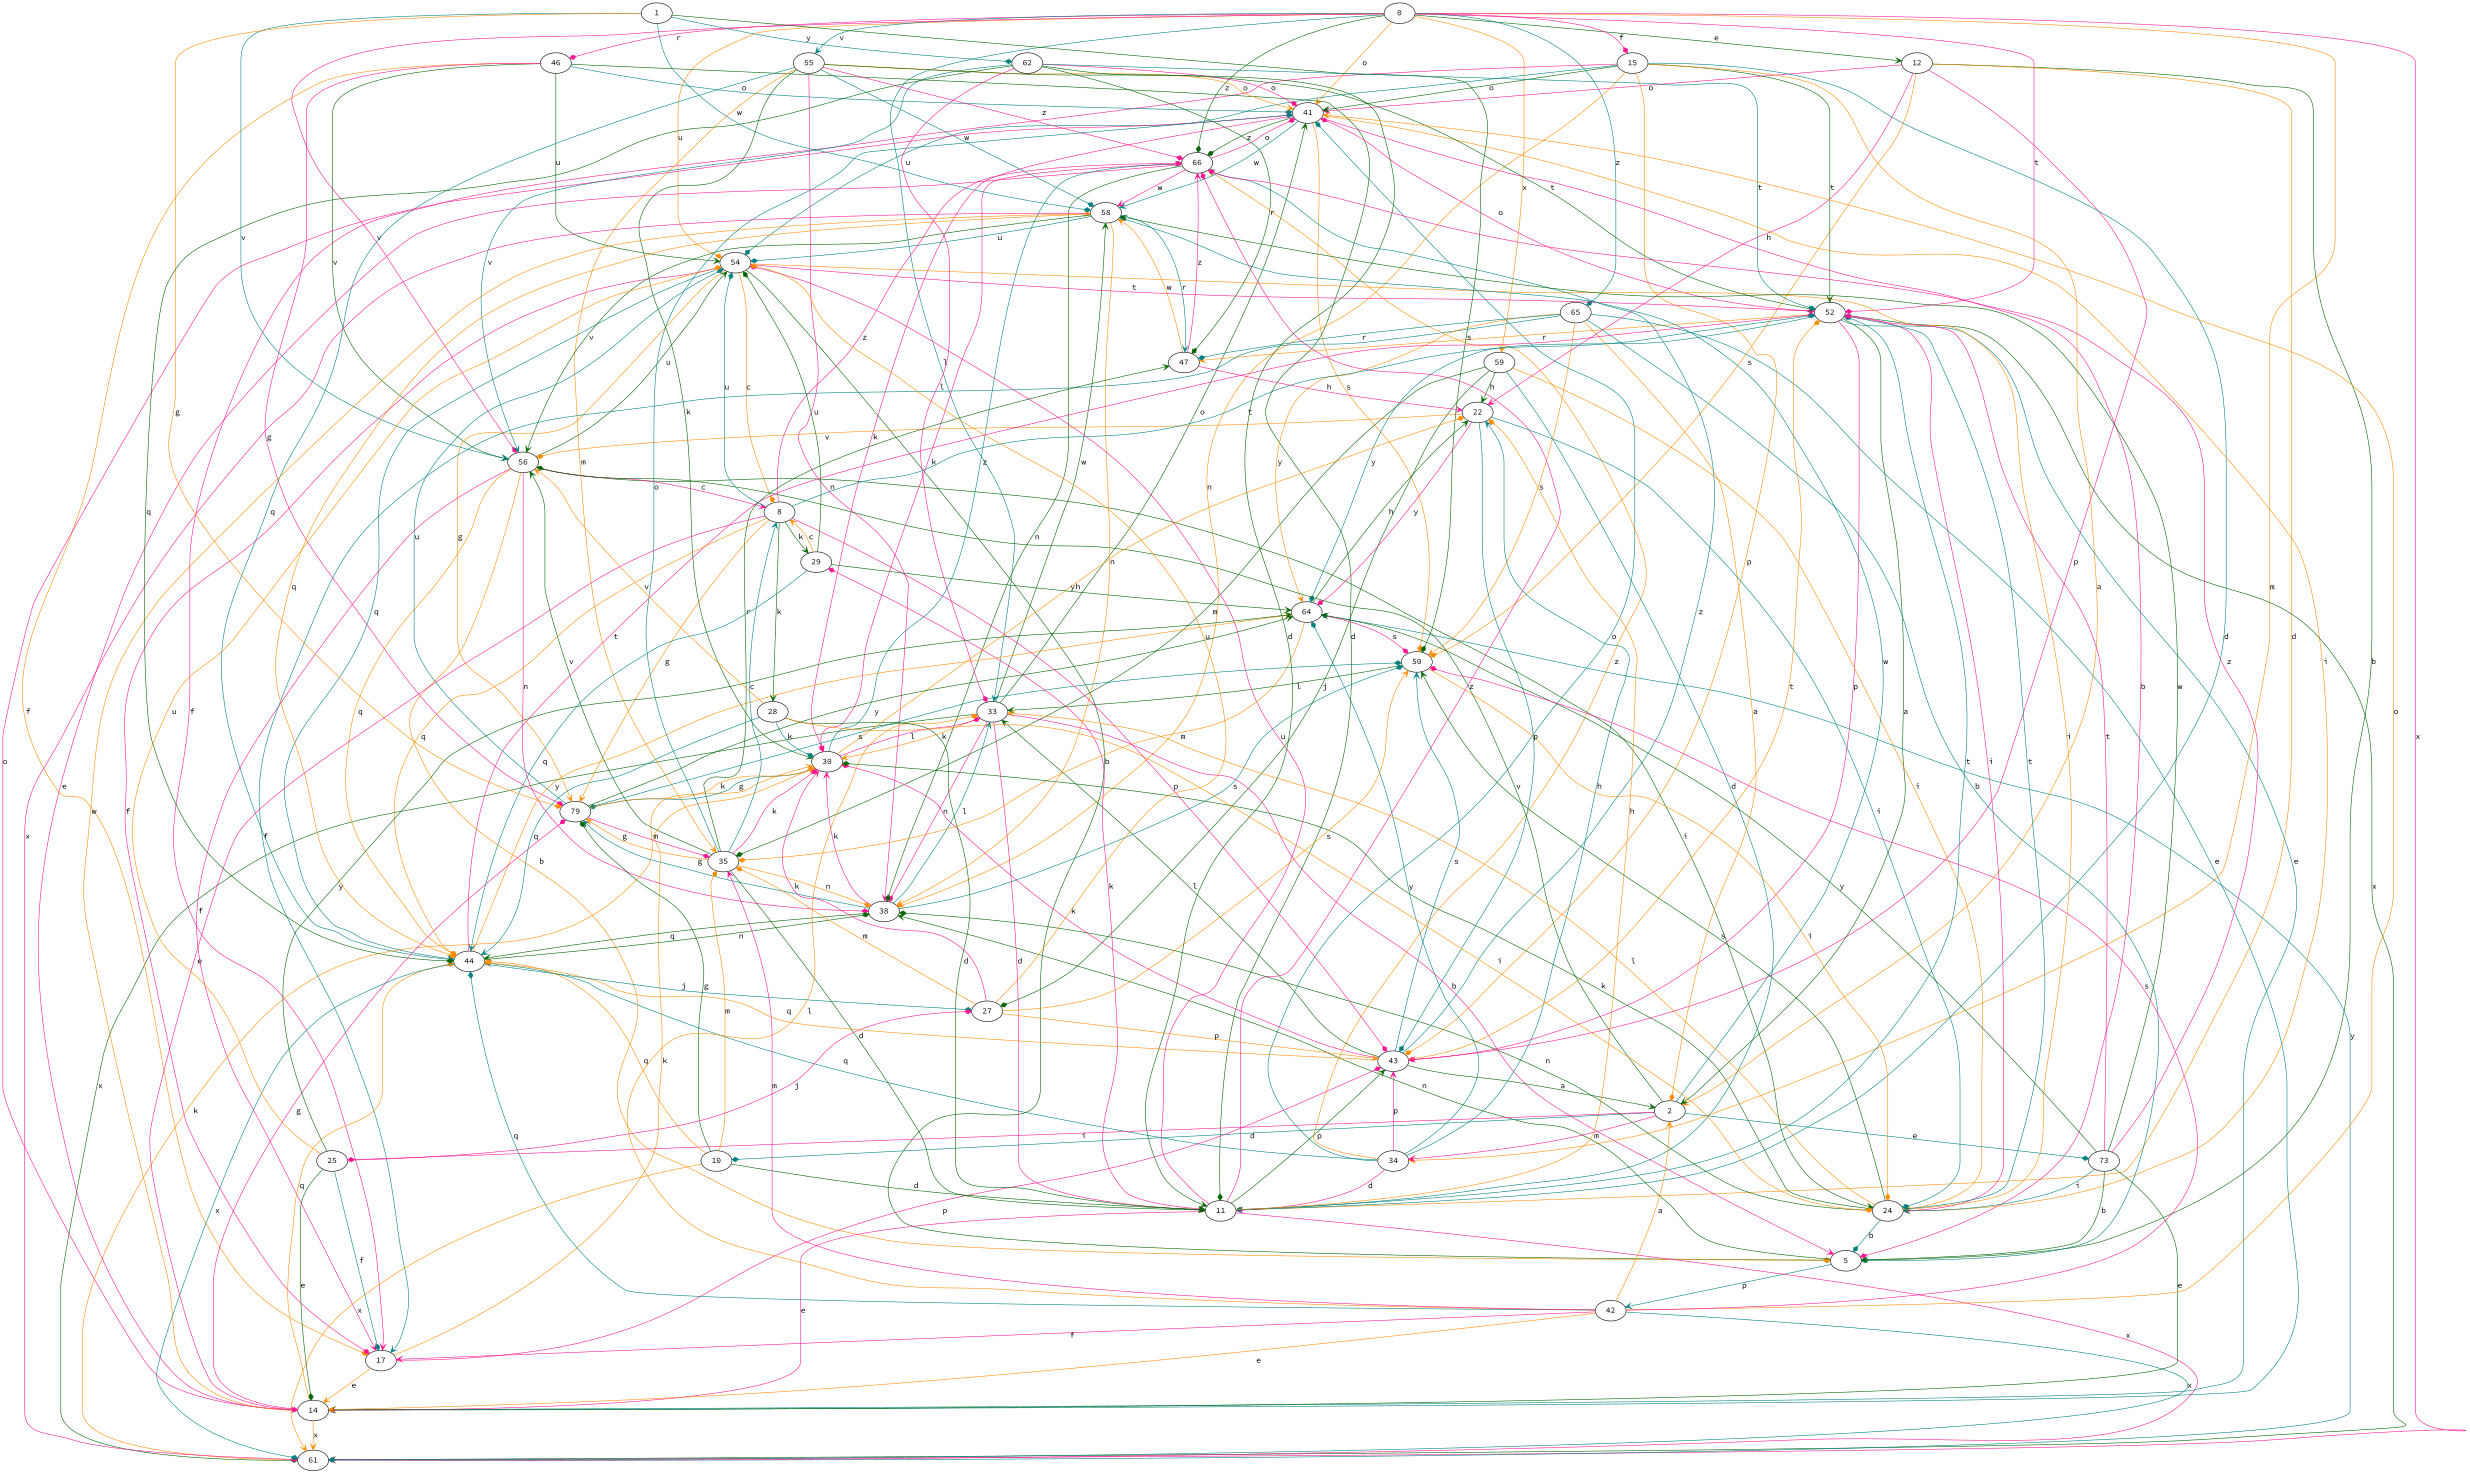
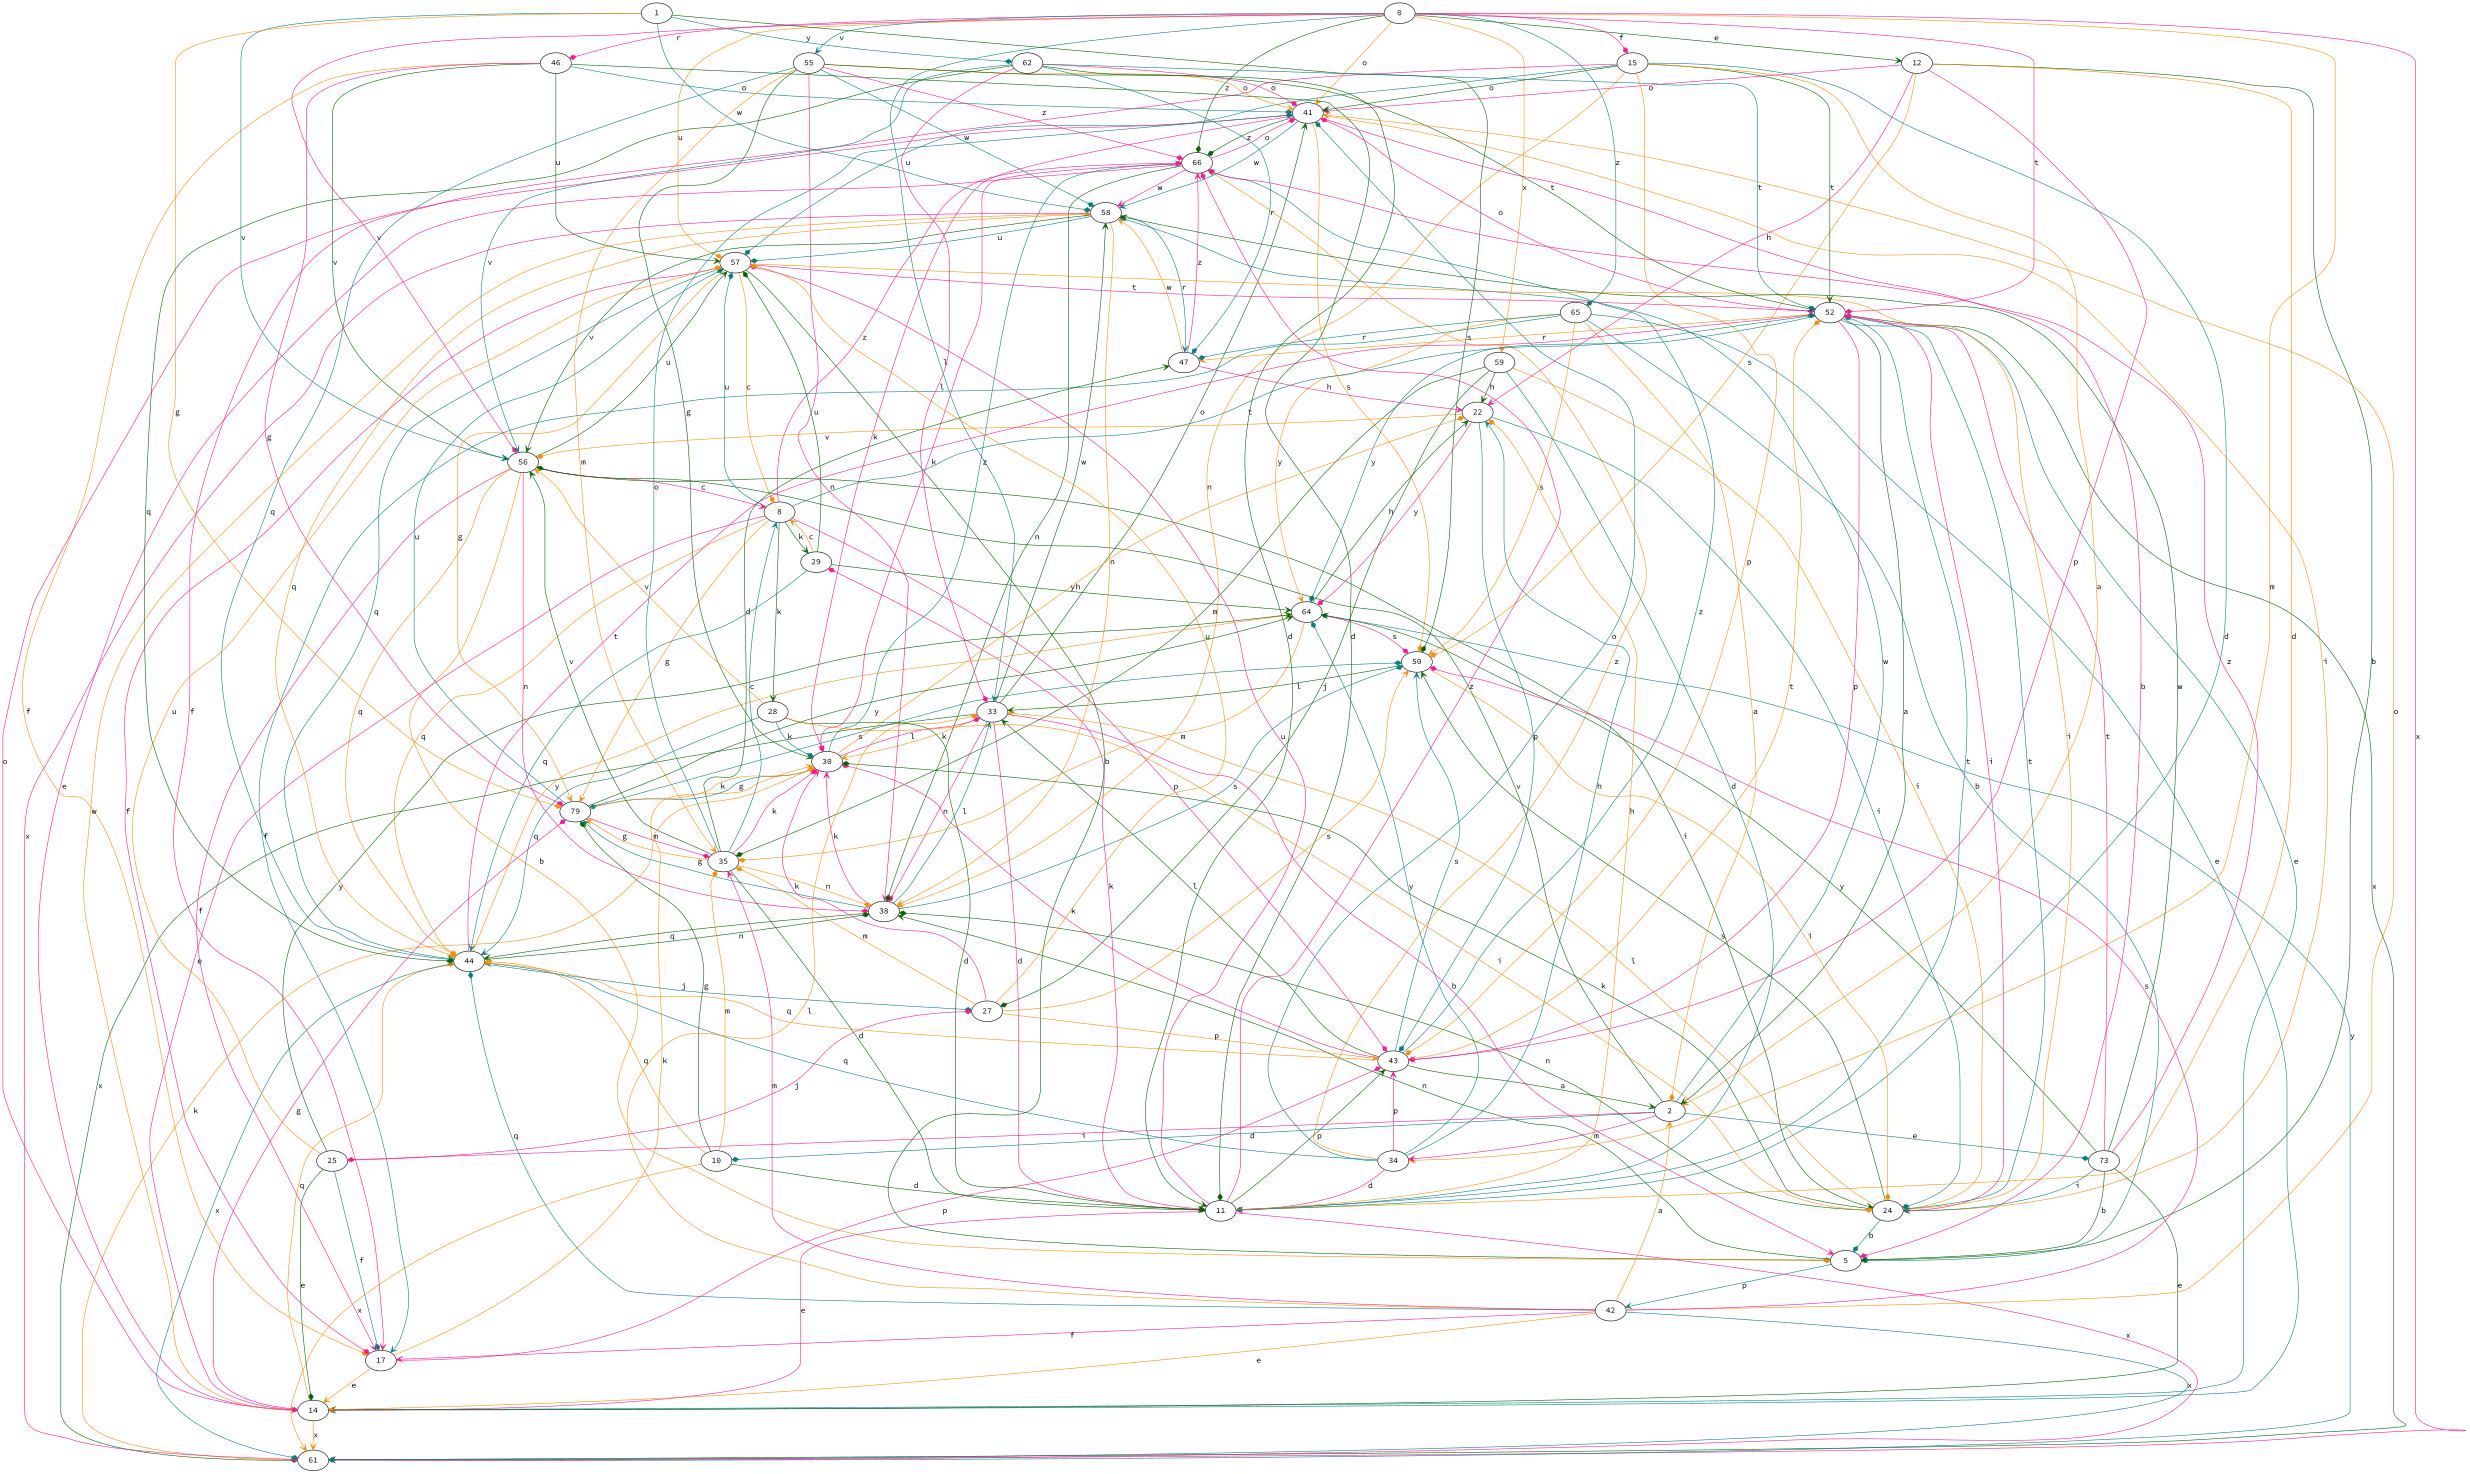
(1254, 145) -> (1254, 145)
(735, 263) -> (735, 263)
(689, 412) -> (689, 412)
(748, 612) -> (748, 612)
